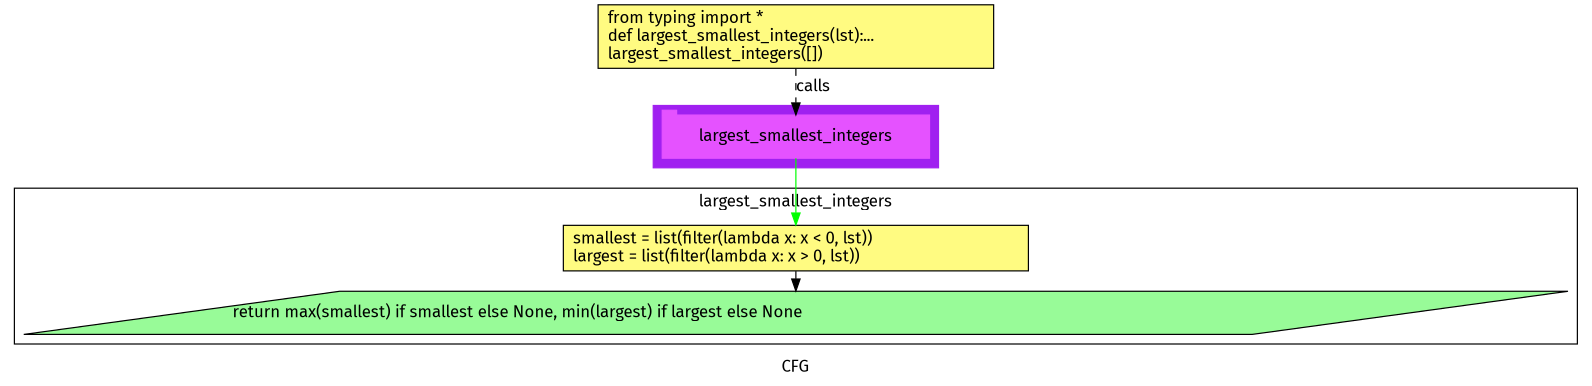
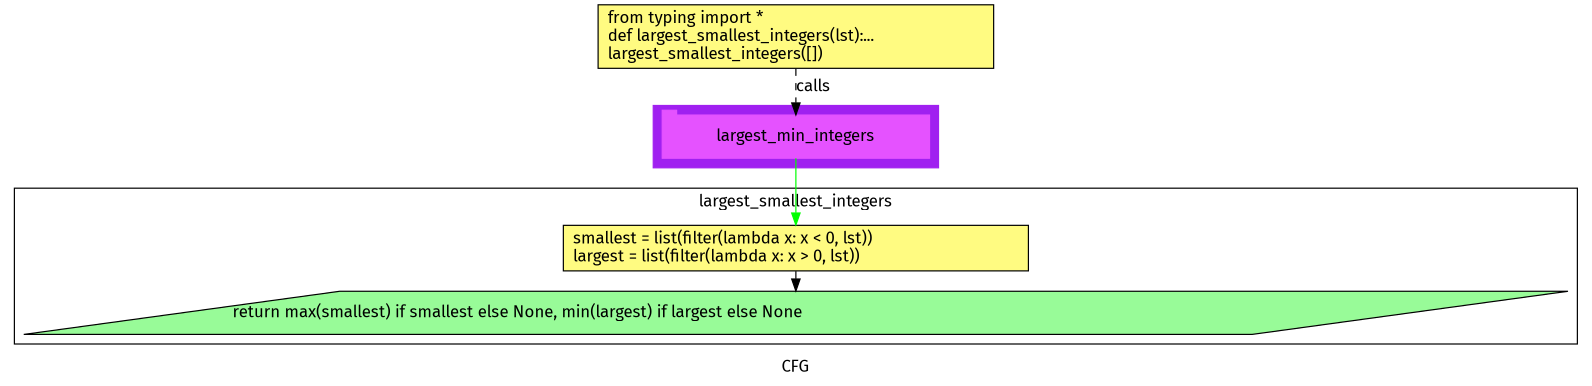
(796, 137) -> (796, 137)
